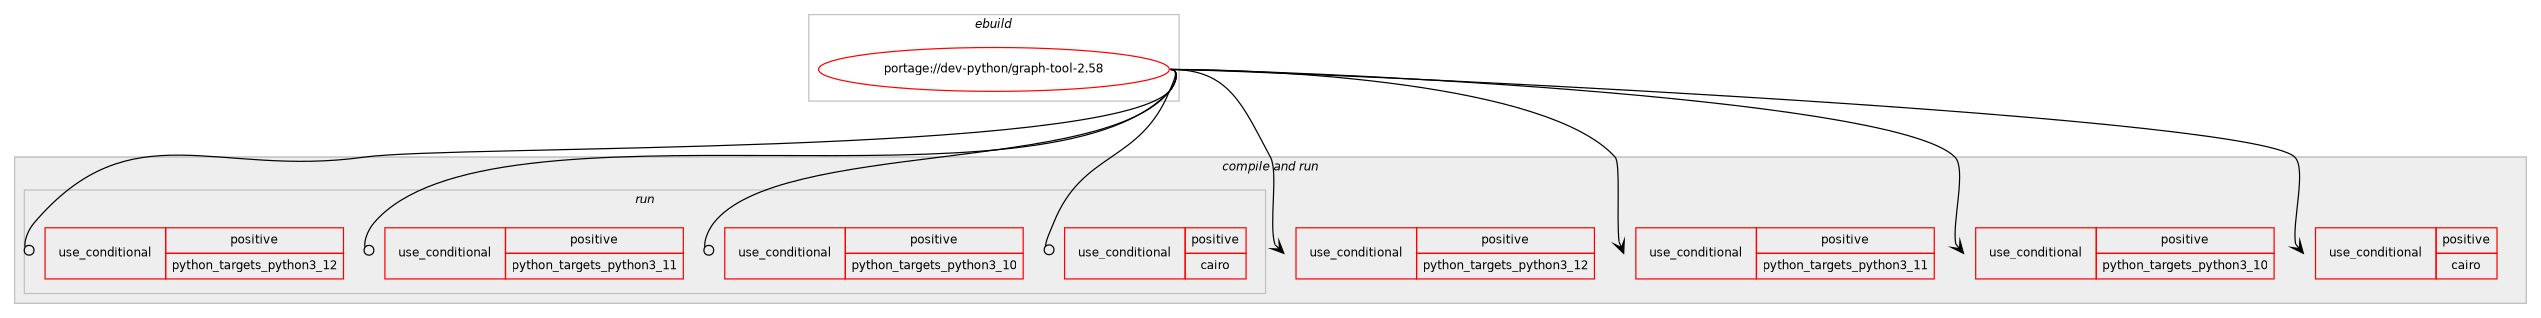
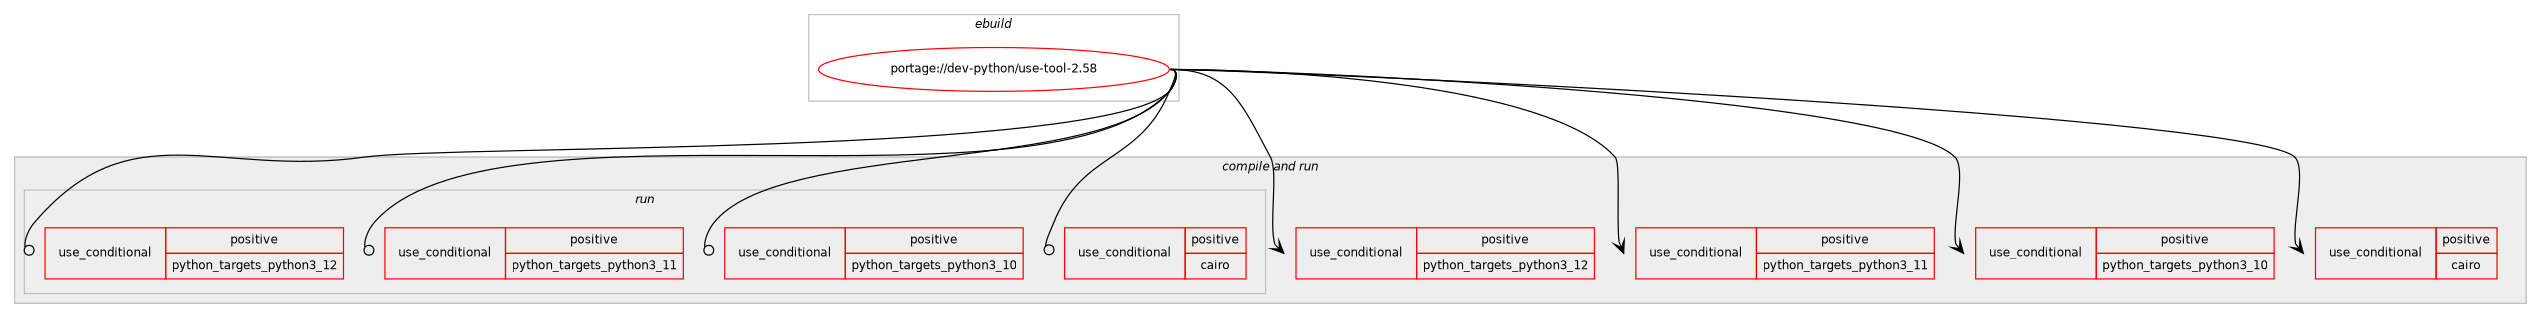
(994, 69) -> (994, 69)
